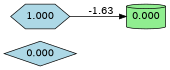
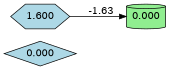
(40, 16) -> (40, 16)
